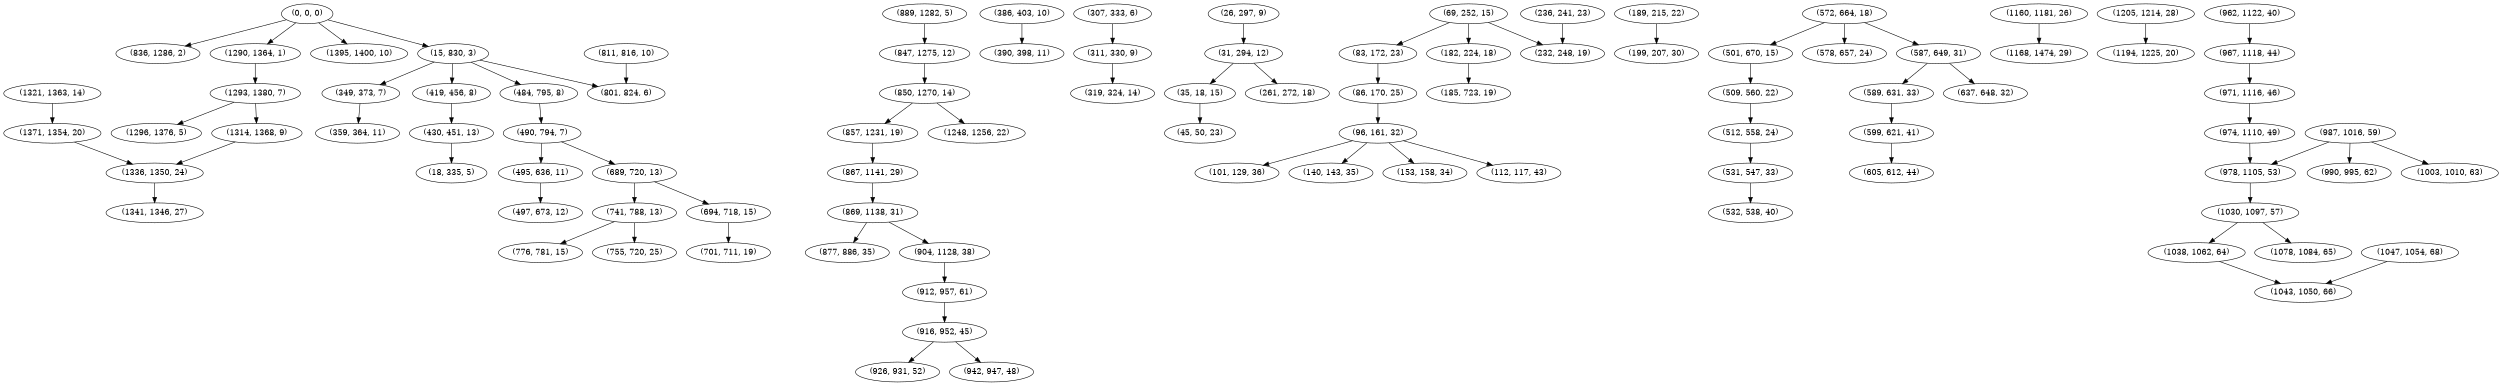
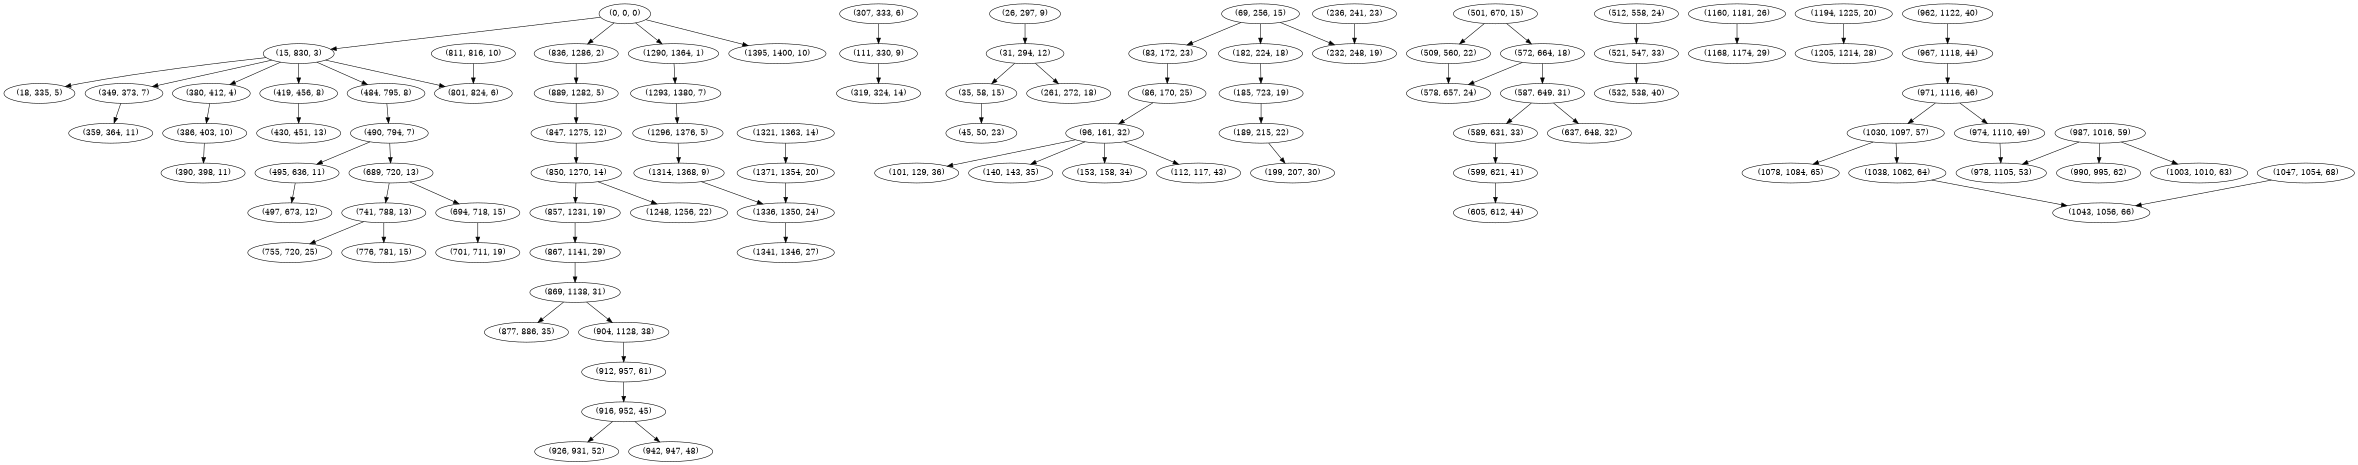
(1469, 14) -> (1260, 14)
(2146, 31) -> (1844, 31)
(1800, 33) -> (1517, 32)
(1113, 54) -> (879, 54)
(2039, 54) -> (1737, 54)
none -> (576, 71)
none -> (211, 93)
(1200, 93) -> (981, 93)
(256, 111) -> (678, 150)
none -> (1261, 111)
(1750, 111) -> (1448, 71)
(451, 150) -> (168, 70)
(1750, 173) -> (1636, 54)
(2250, 190) -> (1924, 112)
(2303, 292) -> (2101, 213)
